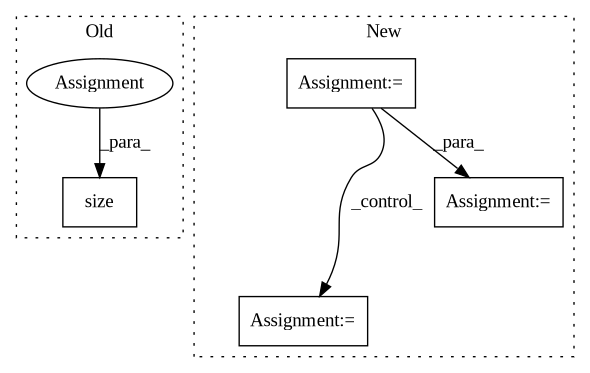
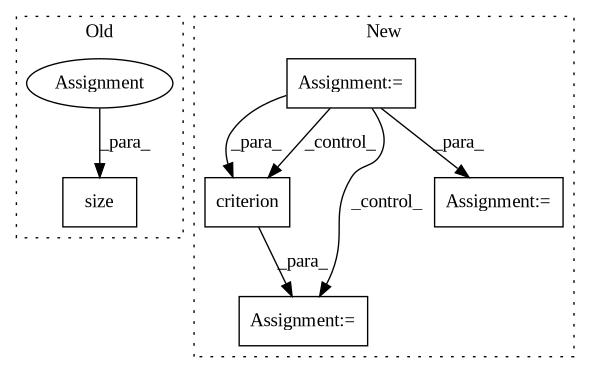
none -> (247, 202)
